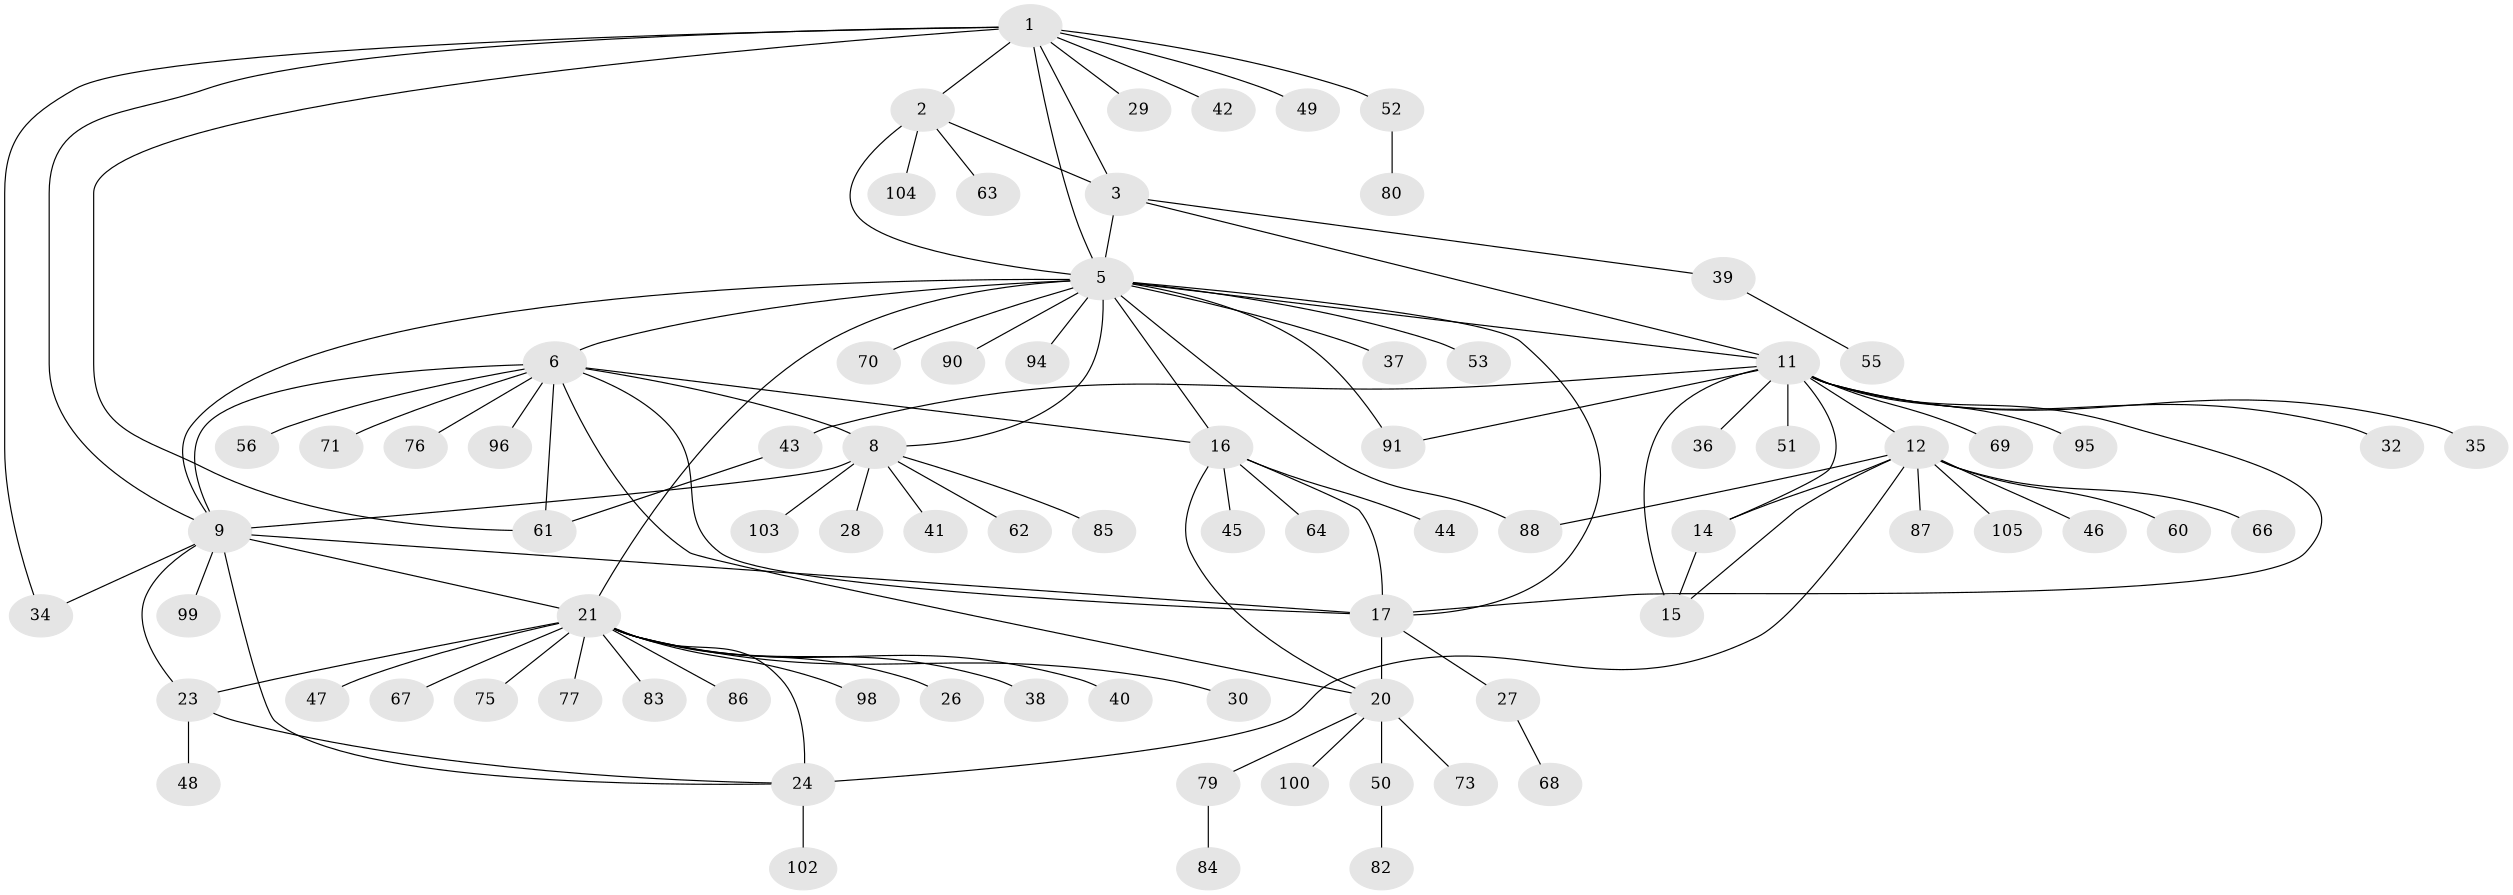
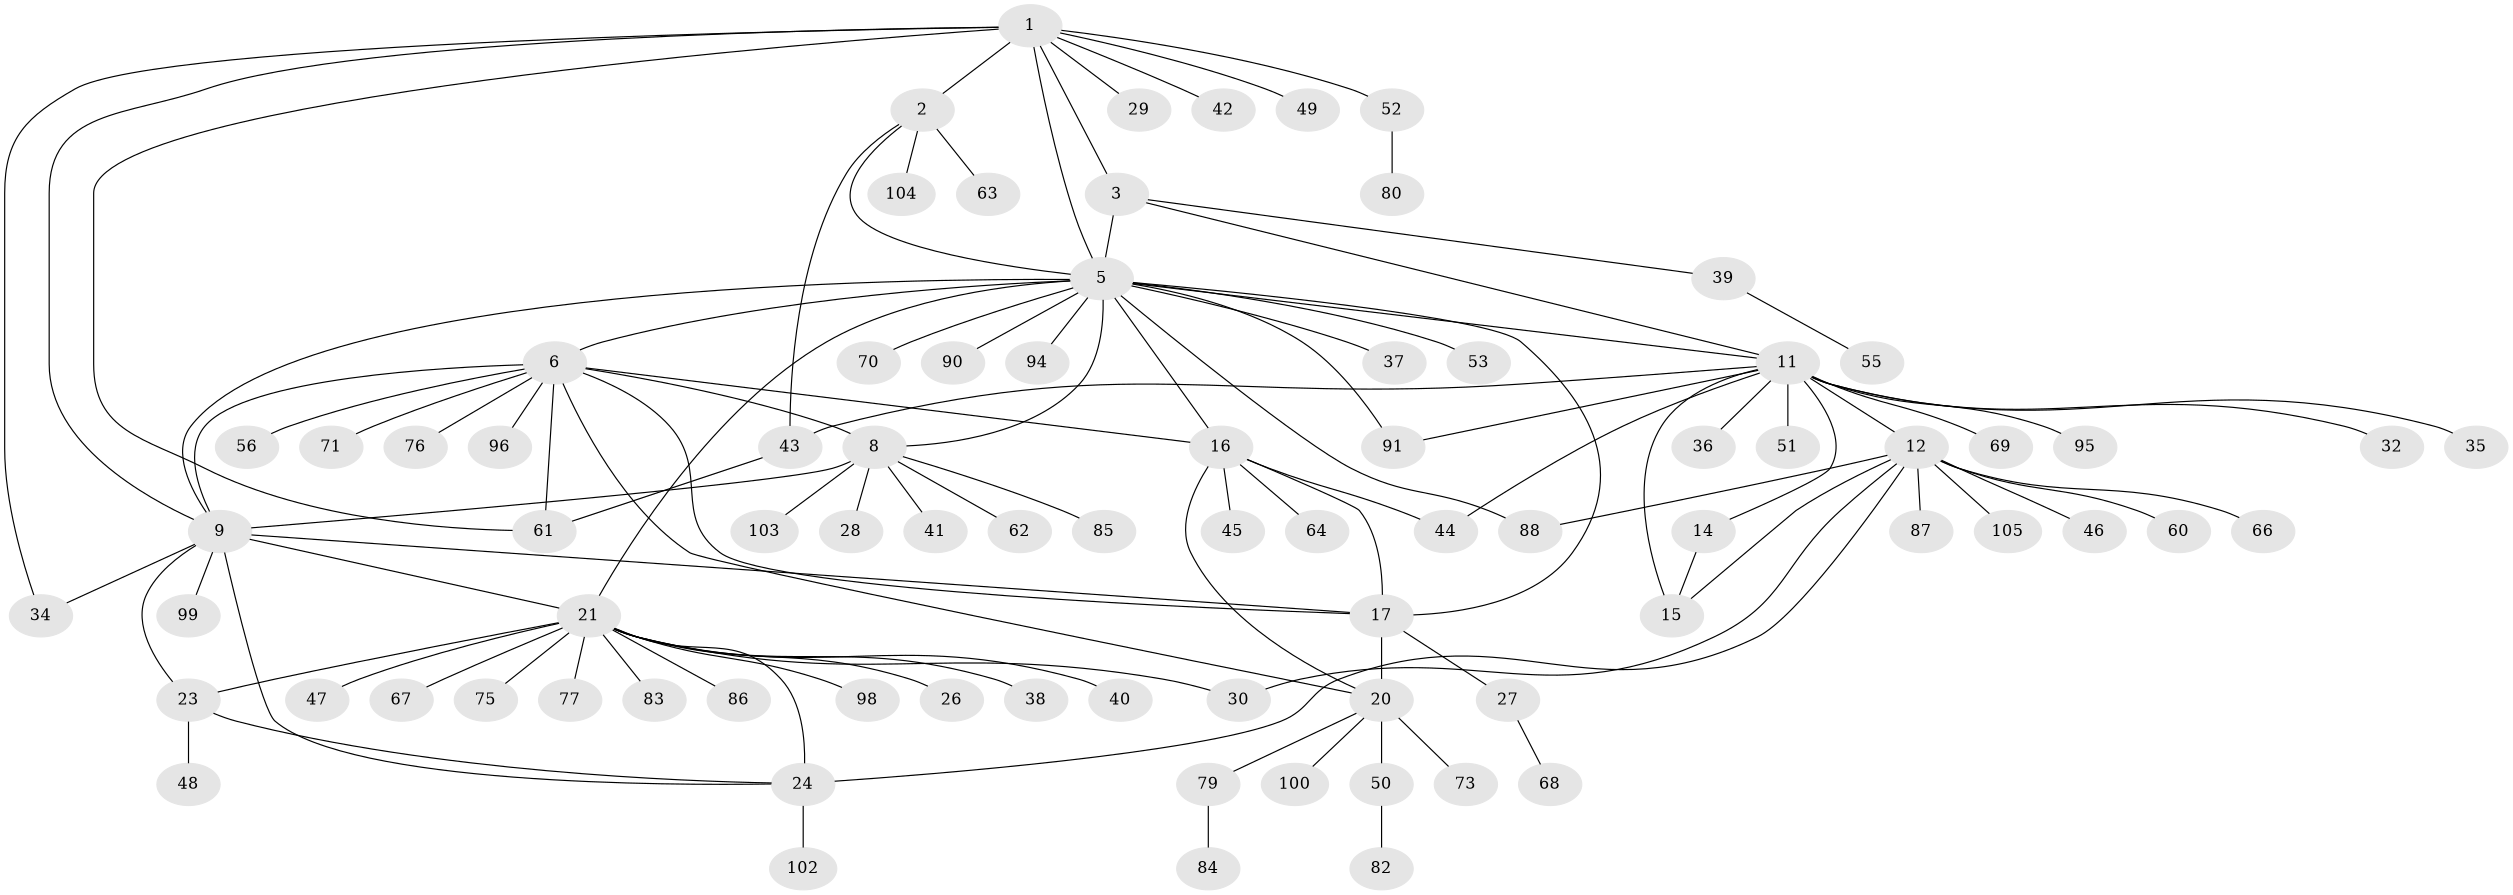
(1020, 152) -> (811, 261)
(1814, 488) -> (1669, 655)
(2152, 584) -> (1608, 433)
